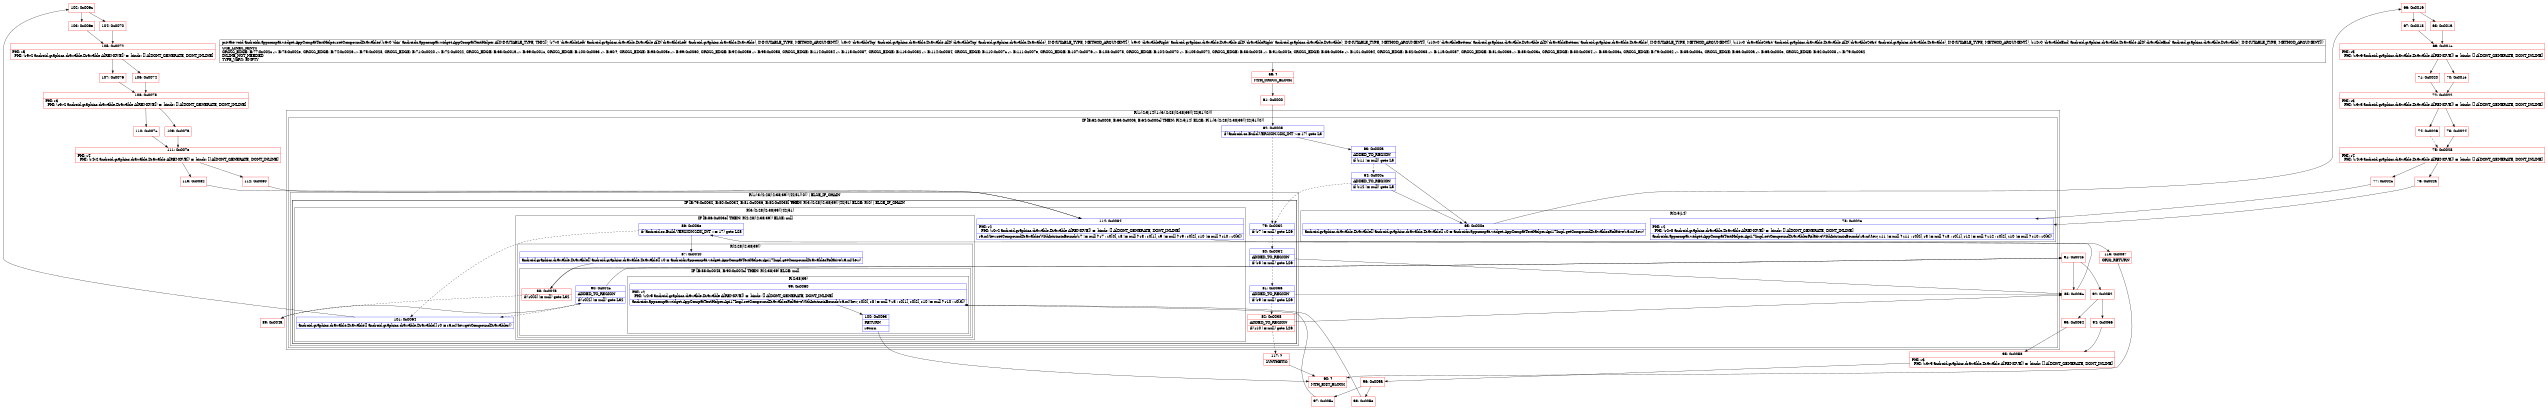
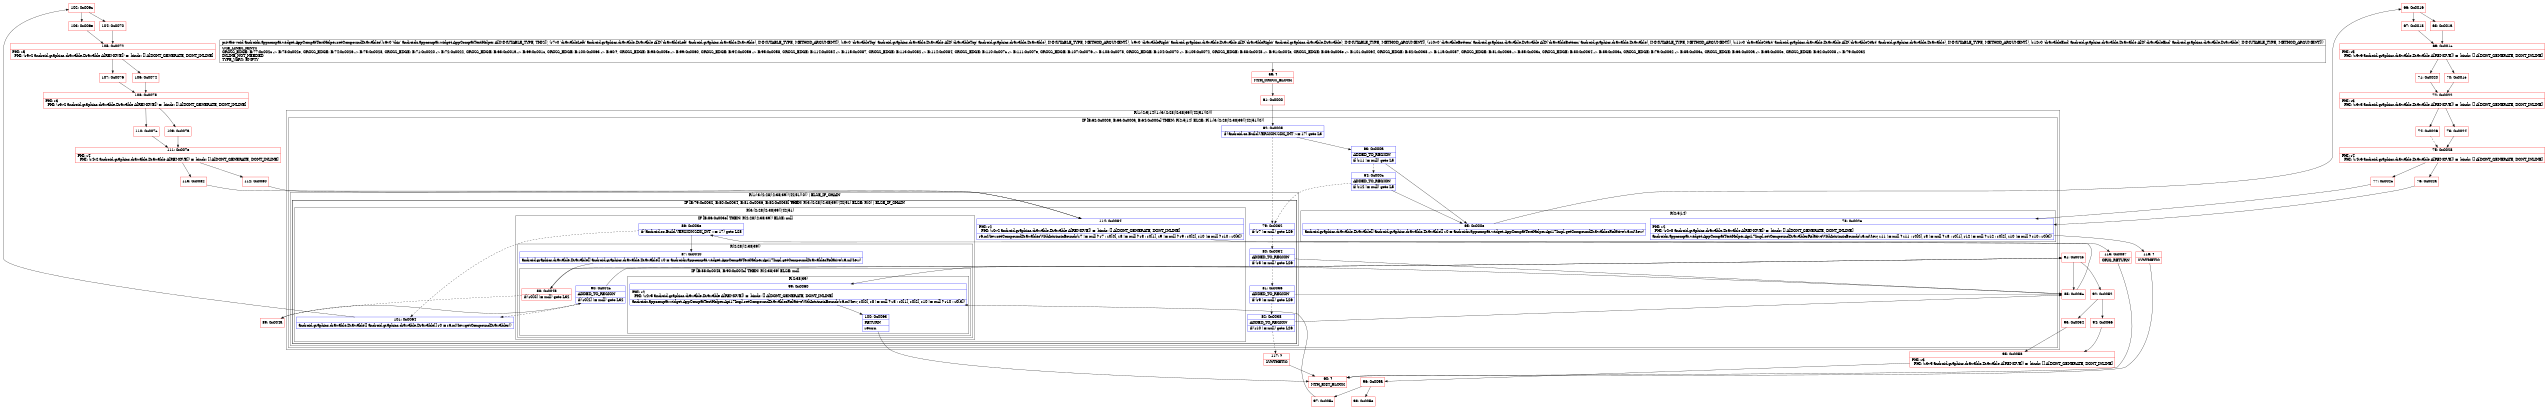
none -> (2149, 258)
(1187, 307) -> (1457, 271)
(1271, 323) -> (1271, 323)
